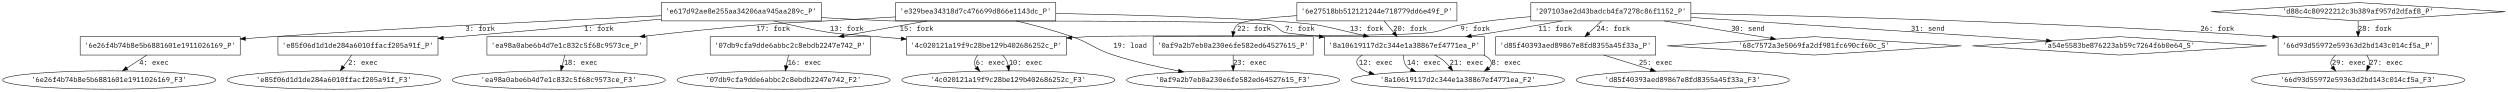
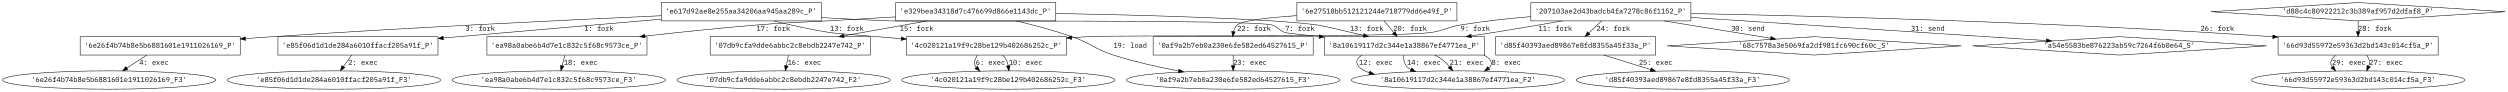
(1814, 46) -> (1814, 46)
